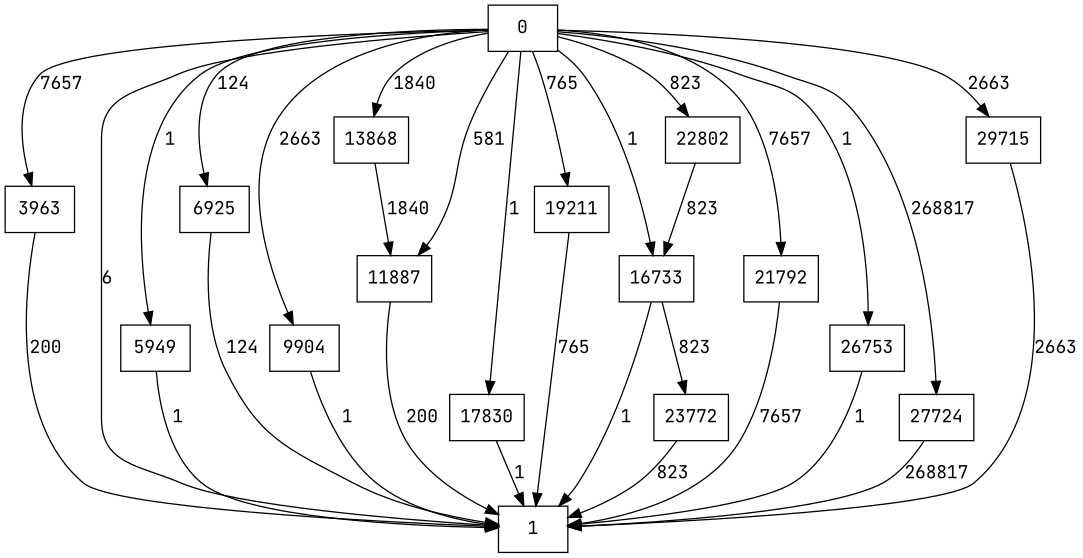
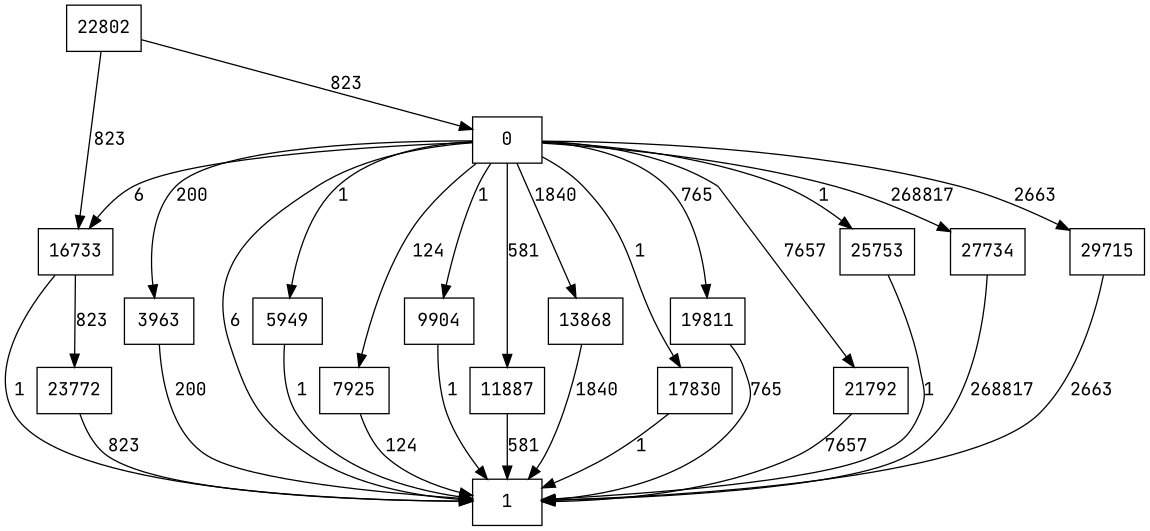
(626, 61) -> (301, 83)
(62, 84) -> (192, 196)
(301, 140) -> (484, 196)
(633, 140) -> (139, 196)
(382, 203) -> (565, 409)
(215, 209) -> (354, 391)
(572, 209) -> (708, 321)
(867, 348) -> (877, 252)
(422, 418) -> (523, 446)
(937, 418) -> (988, 252)
